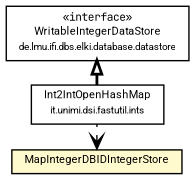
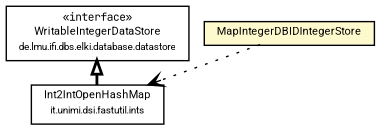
(97, 130) -> (211, 62)
